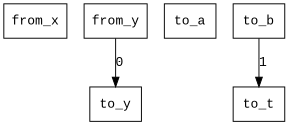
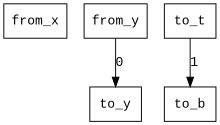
(190, 21) -> none
(259, 58) -> (190, 58)
